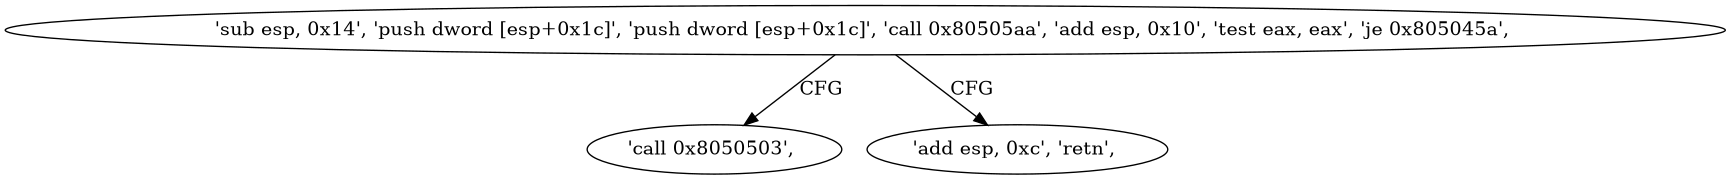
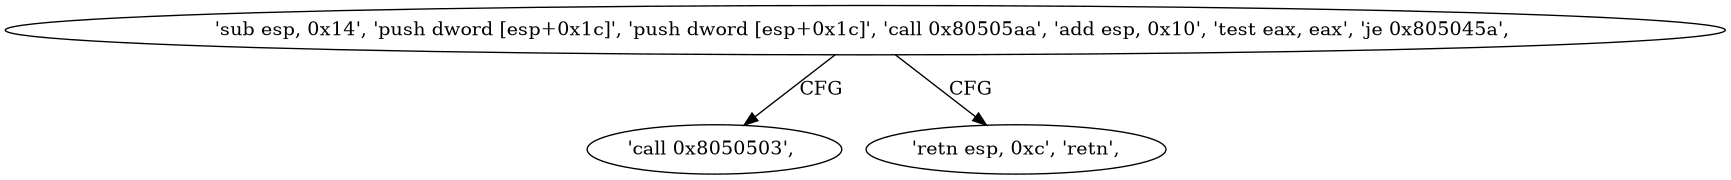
(1017, 149) -> (1016, 149)
